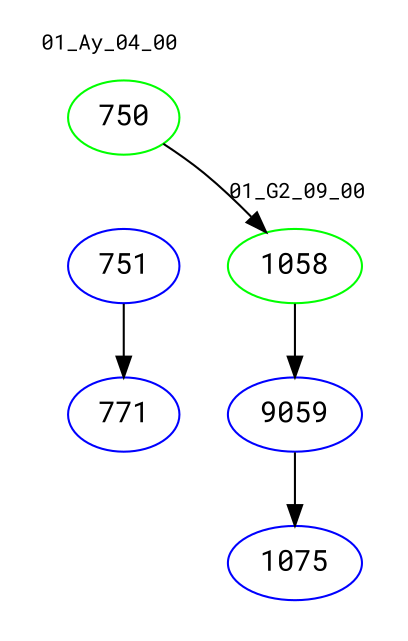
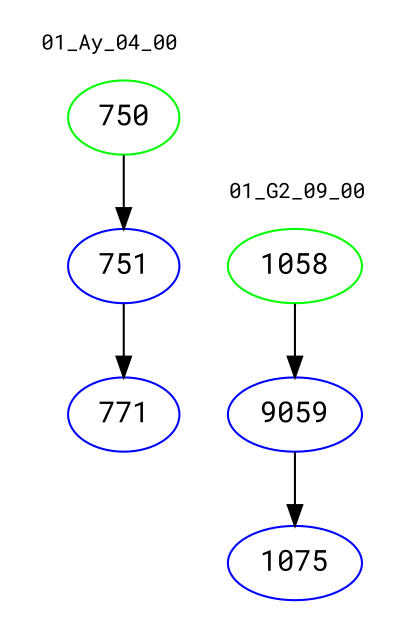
(227, 193) -> (124, 182)
